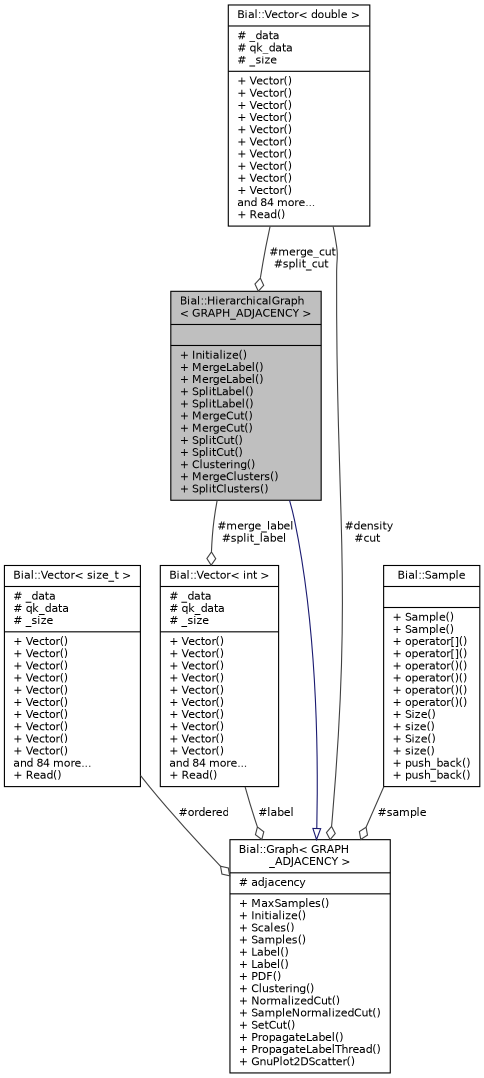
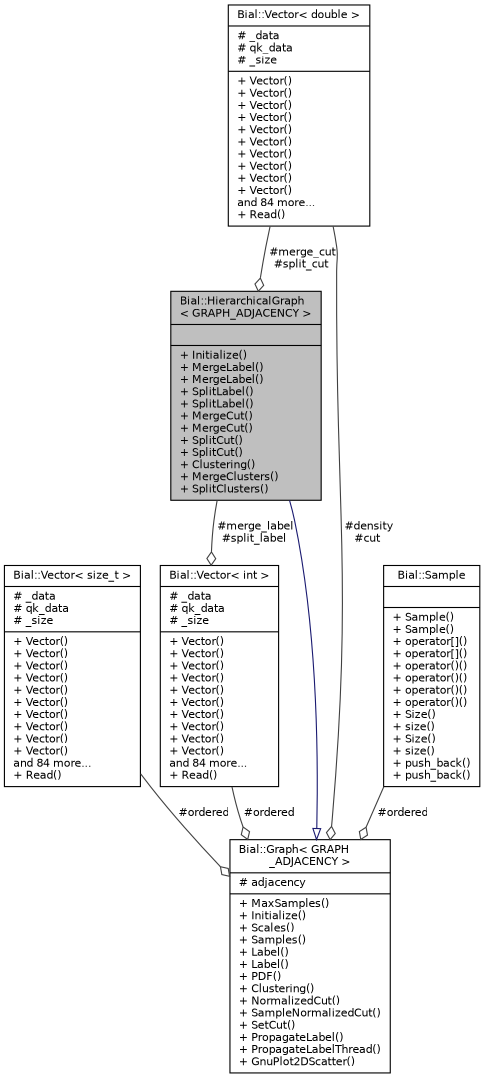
(275, 813) -> (268, 813)
(401, 813) -> (401, 813)
